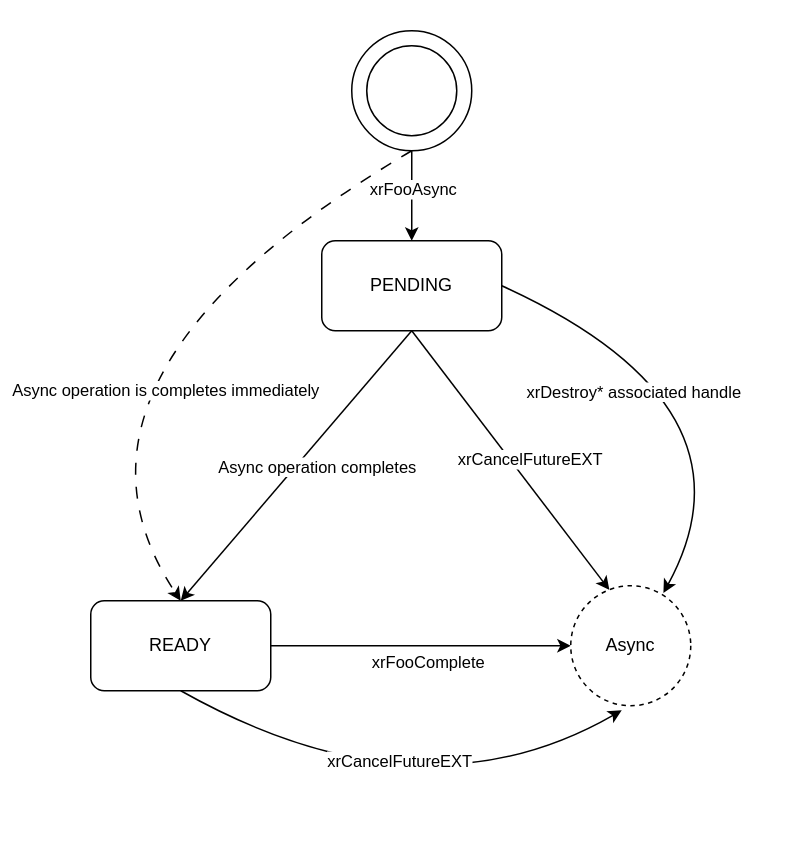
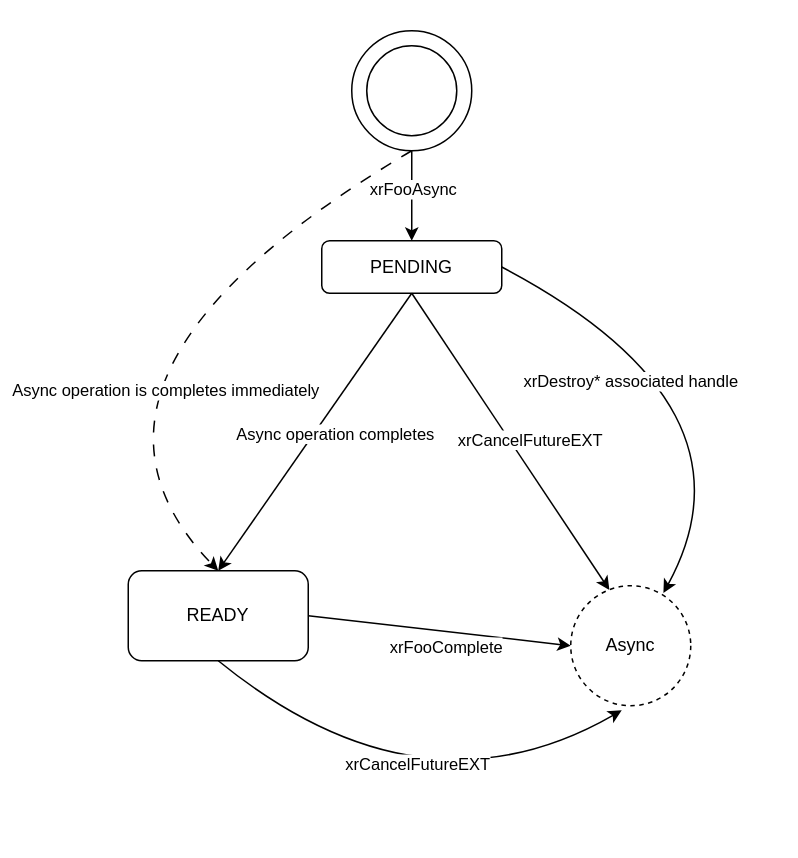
(412, 286) -> (412, 267)
(181, 646) -> (218, 616)
